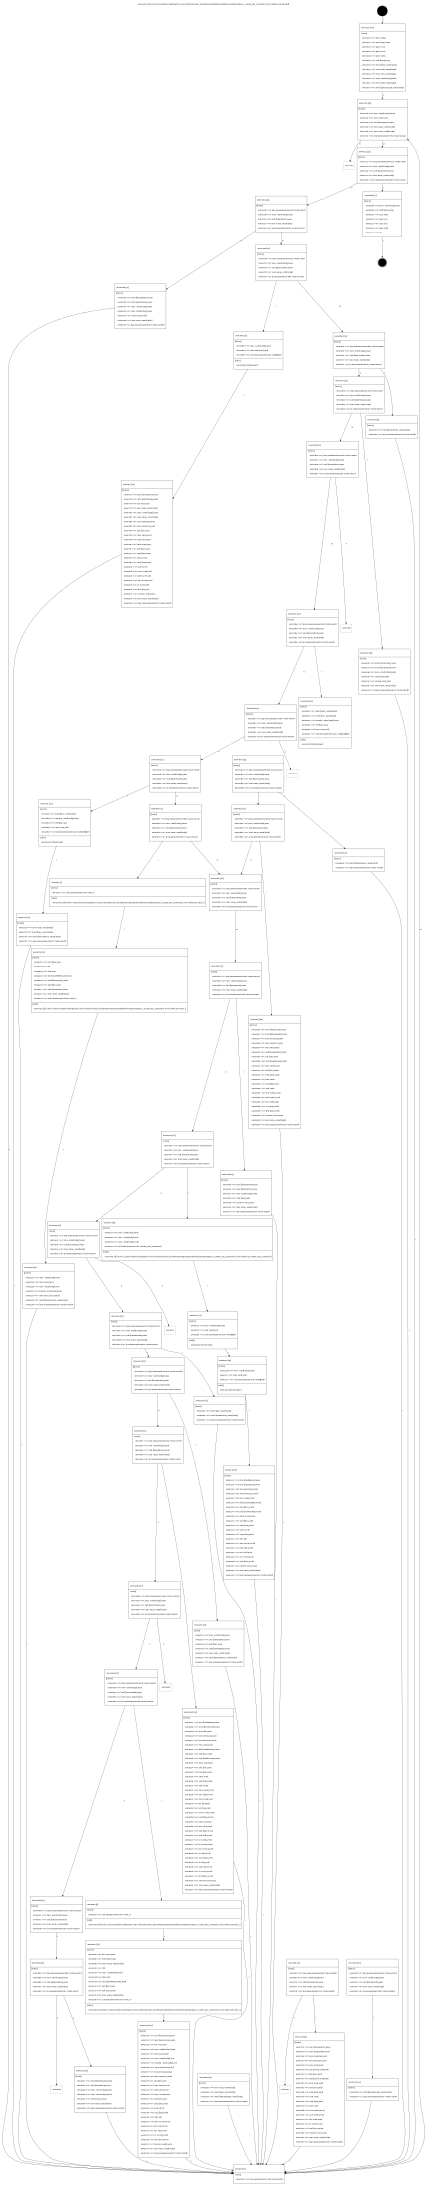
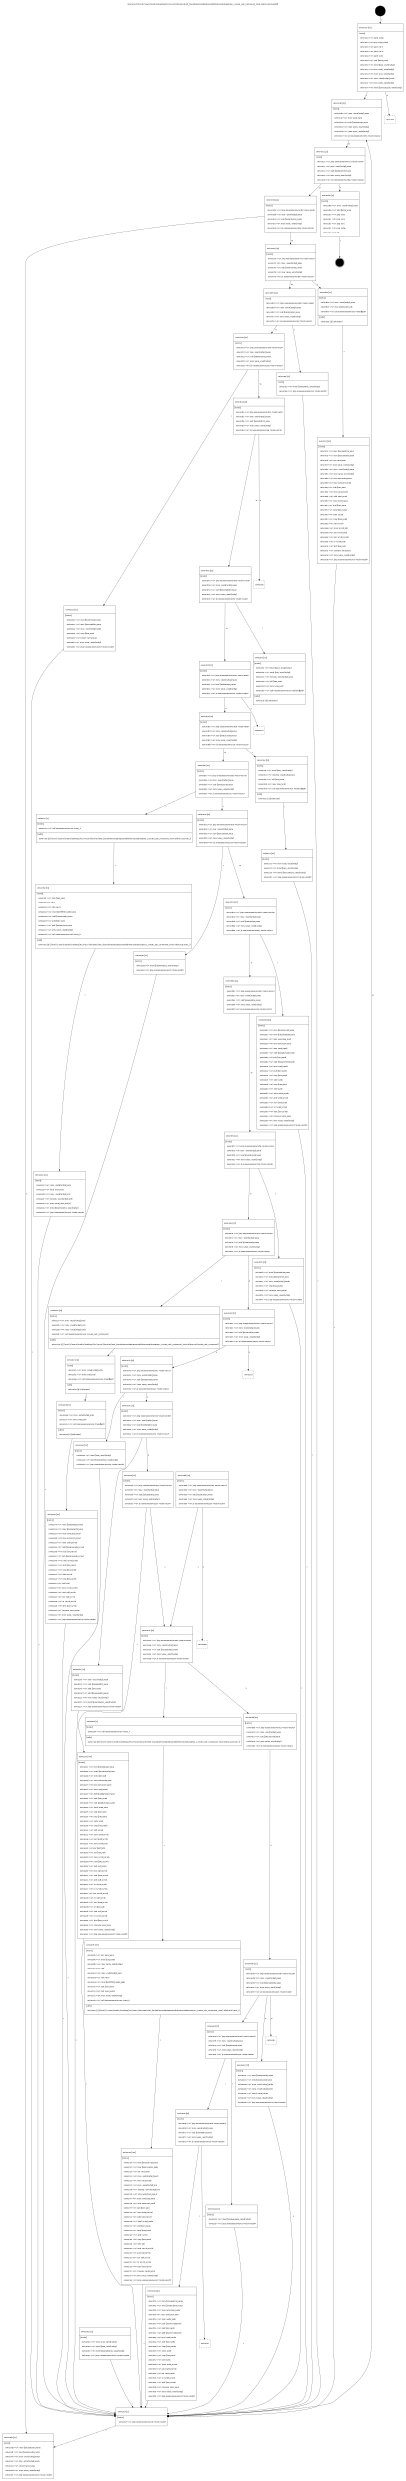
(355, 150) -> (387, 103)
(205, 857) -> (222, 803)
(8, 1310) -> (86, 2436)
(156, 1522) -> (157, 1566)
none -> (251, 2008)
none -> (217, 2083)
